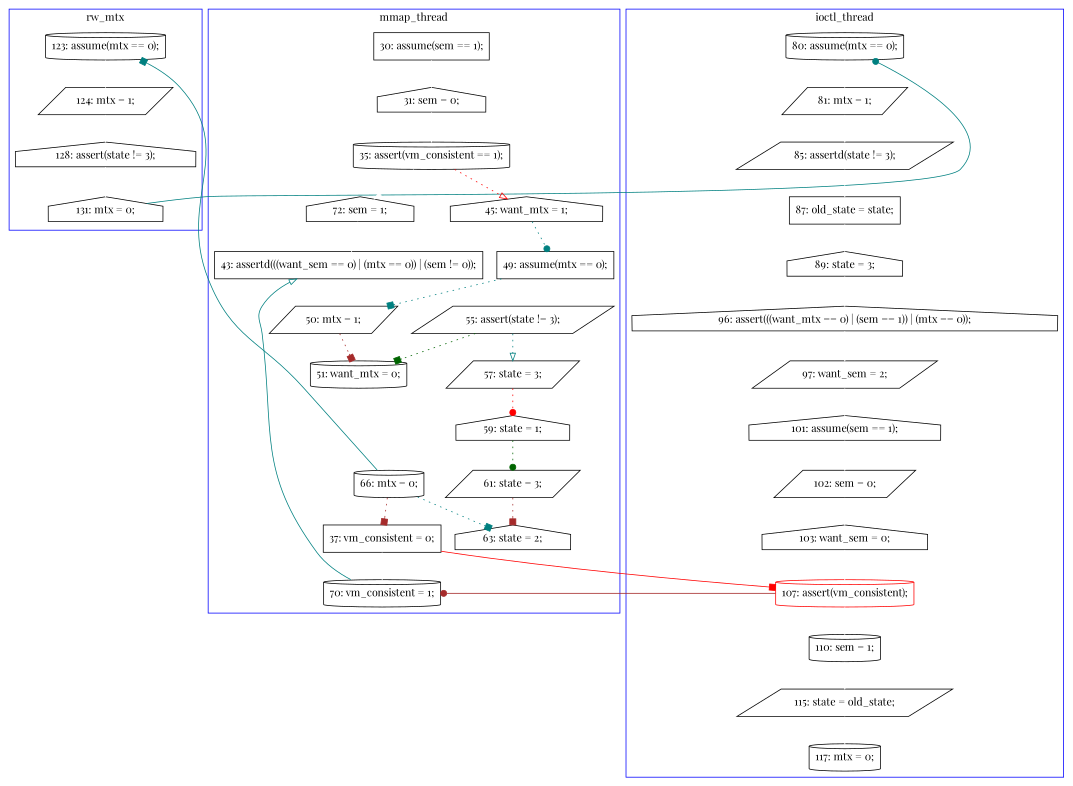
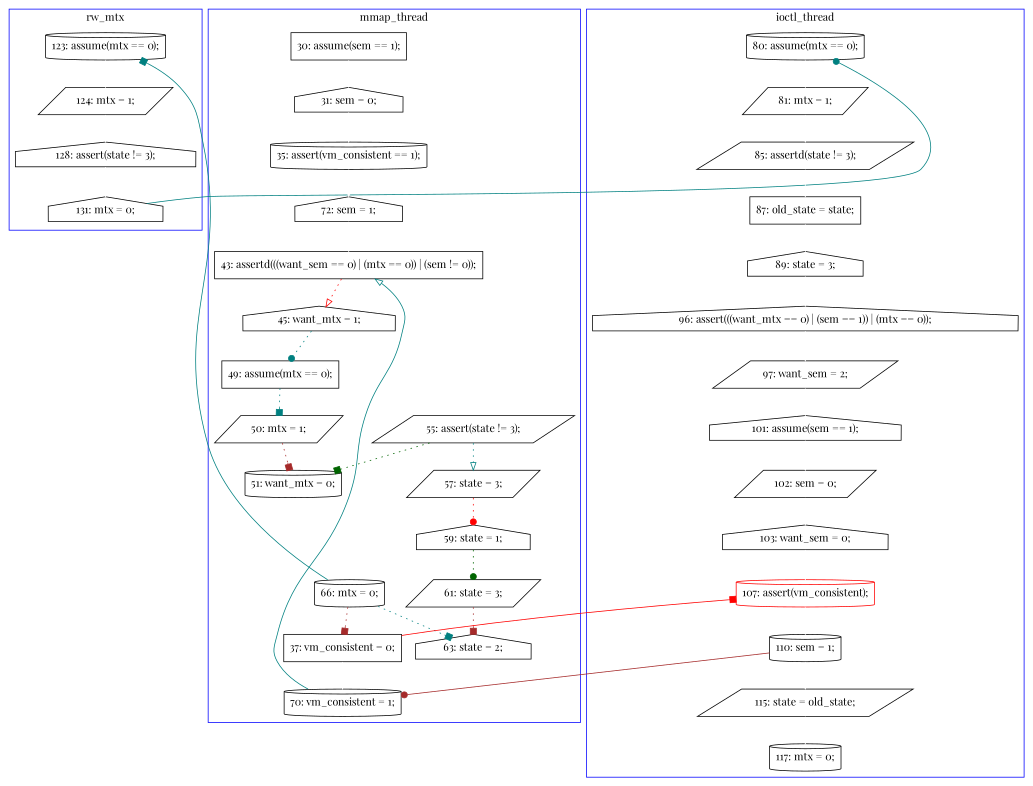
(478, 182) -> (336, 290)
(611, 593) -> (598, 673)
